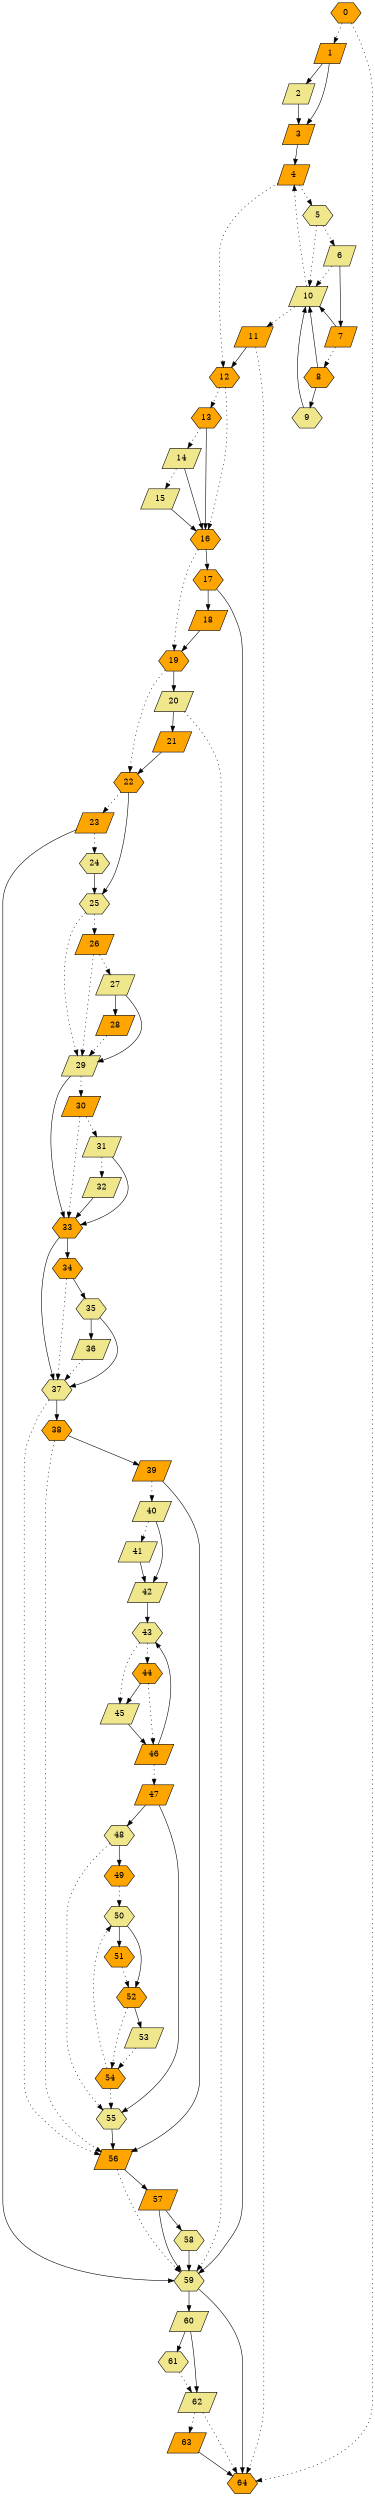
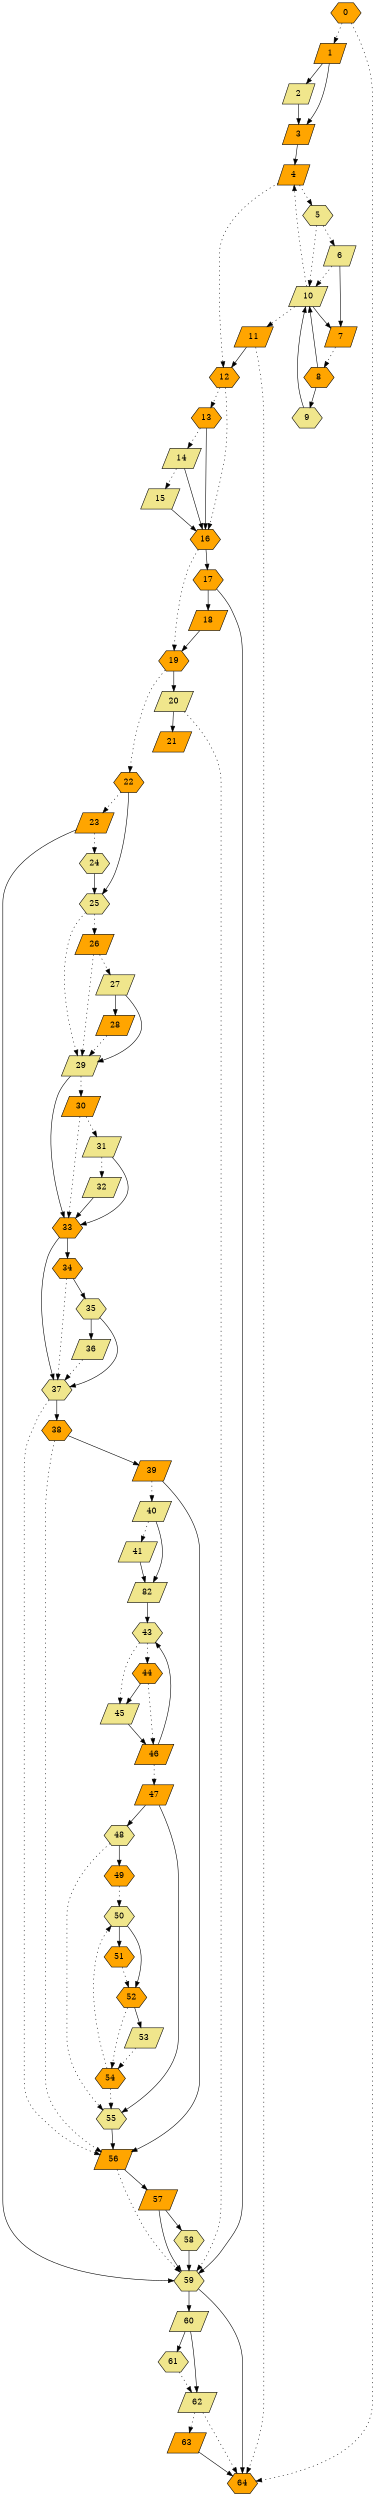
(330, 319) -> (320, 315)
(152, 761) -> none
(147, 1592) -> (147, 1592)
